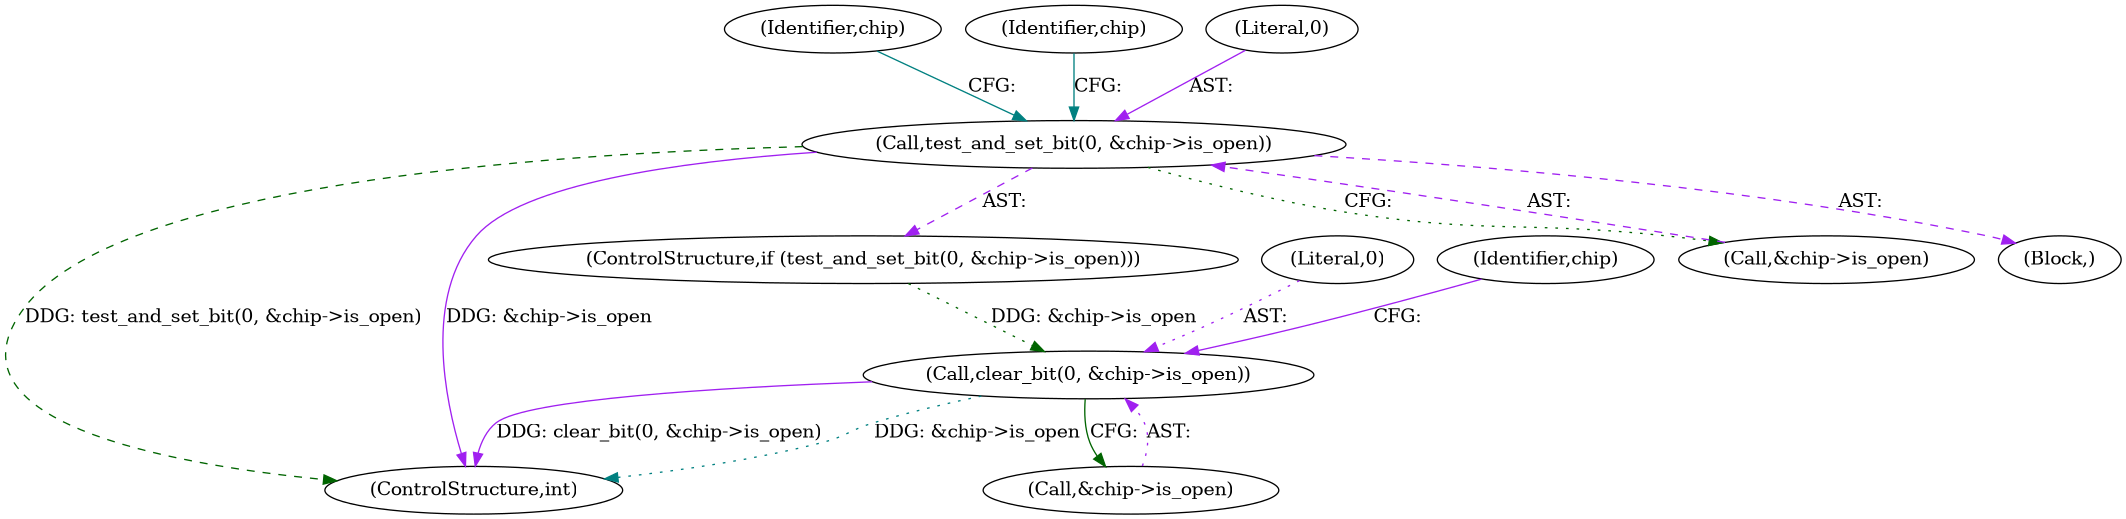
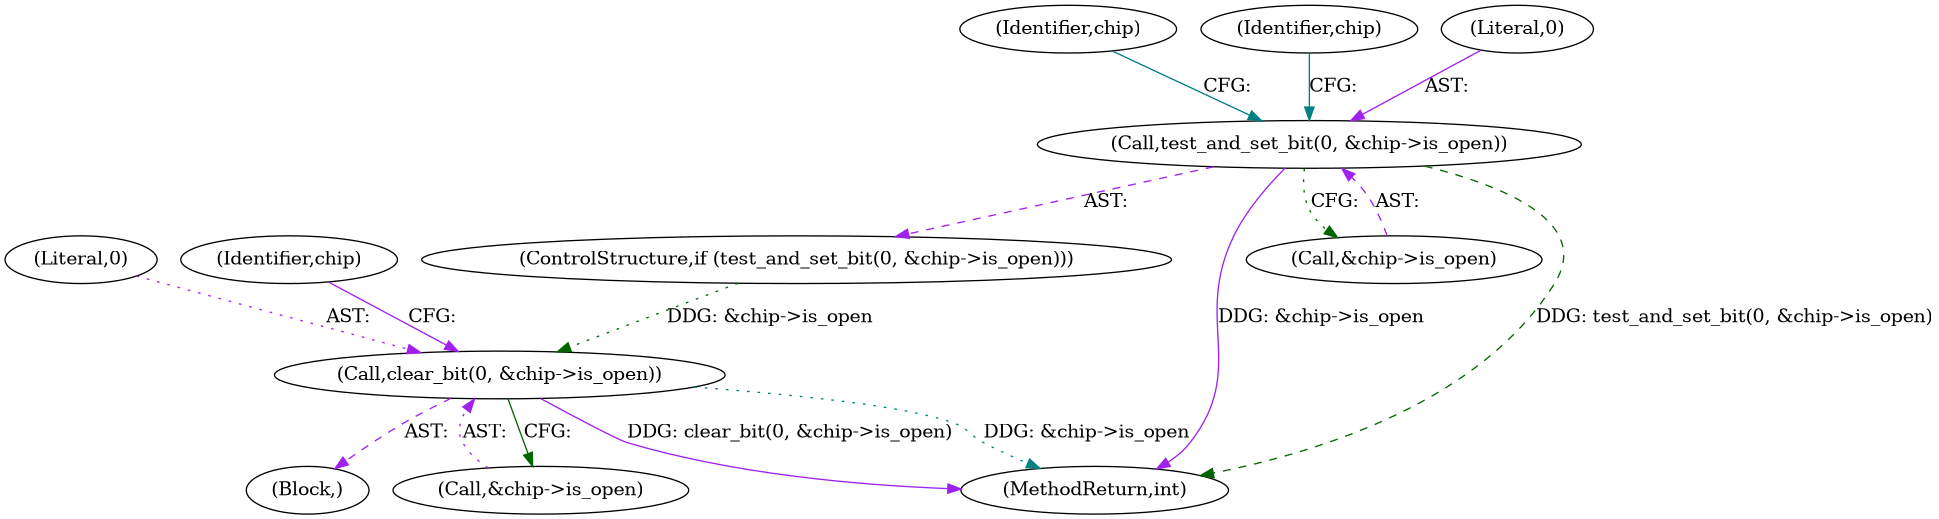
(1660, 185) -> (397, 427)
(474, 490) -> (1095, 490)
